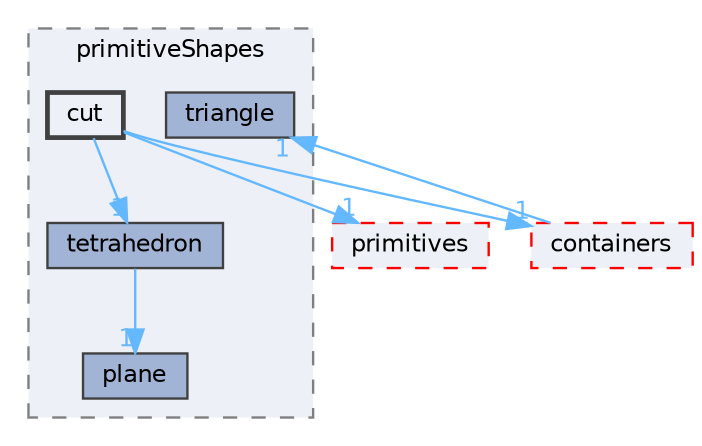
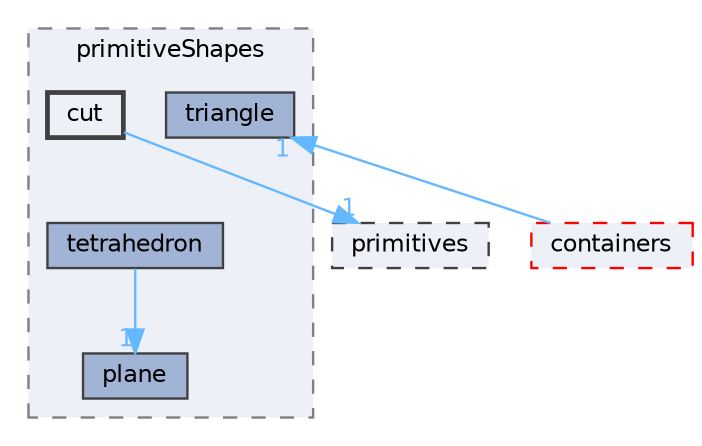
(106, 169) -> none
(296, 174) -> none
(410, 246) -> (410, 246)
